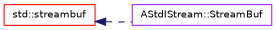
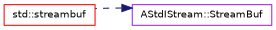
(119, 22) -> (108, 8)
